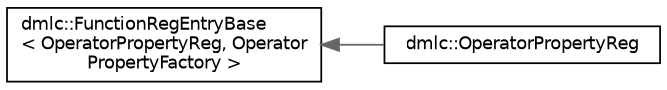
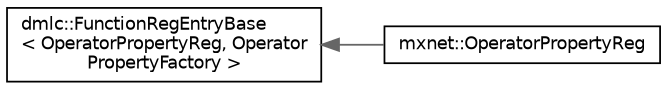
(522, 45) -> (522, 45)
